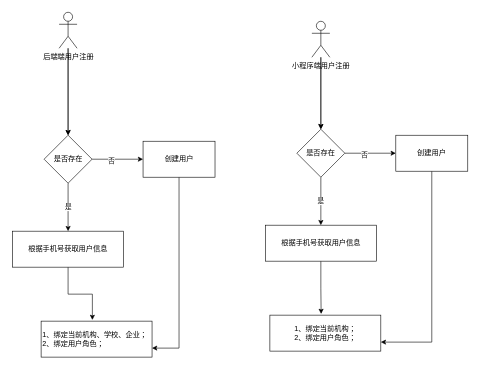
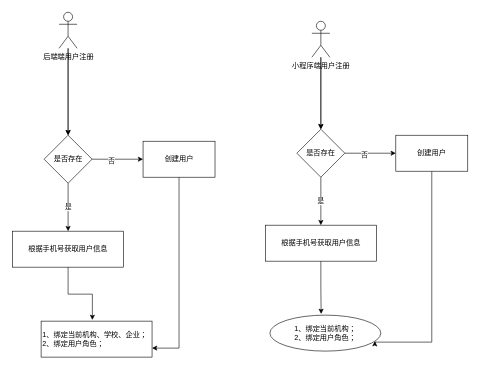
(325, 333) -> (325, 333)
